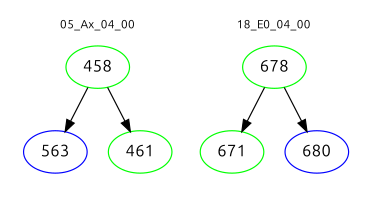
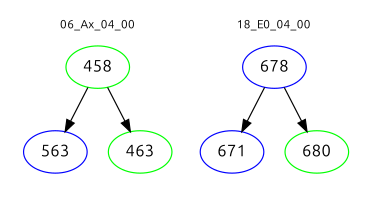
(98, 25) -> (98, 25)
(274, 67) -> (274, 67)
(140, 152) -> (140, 152)
(232, 152) -> (232, 152)
(317, 152) -> (317, 152)
